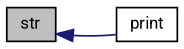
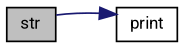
(95, 36) -> (78, 13)
